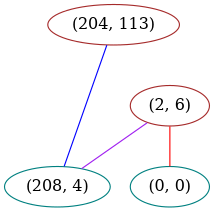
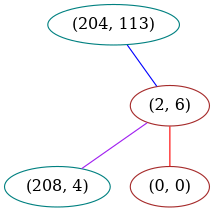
(114, 25) -> (114, 25)
(86, 106) -> (142, 66)
(170, 187) -> (170, 187)
